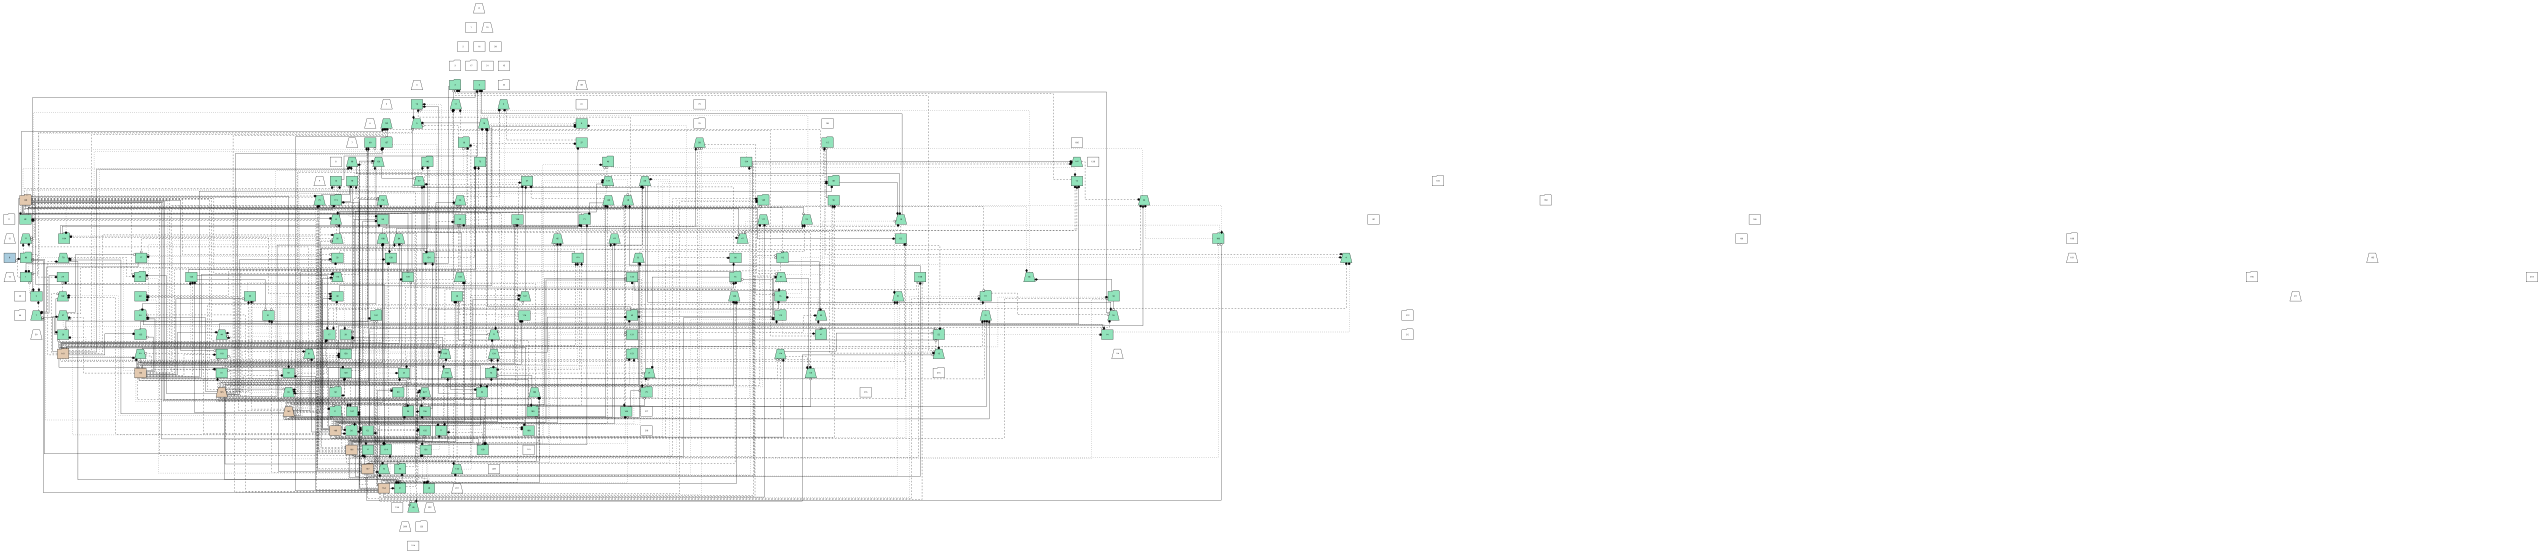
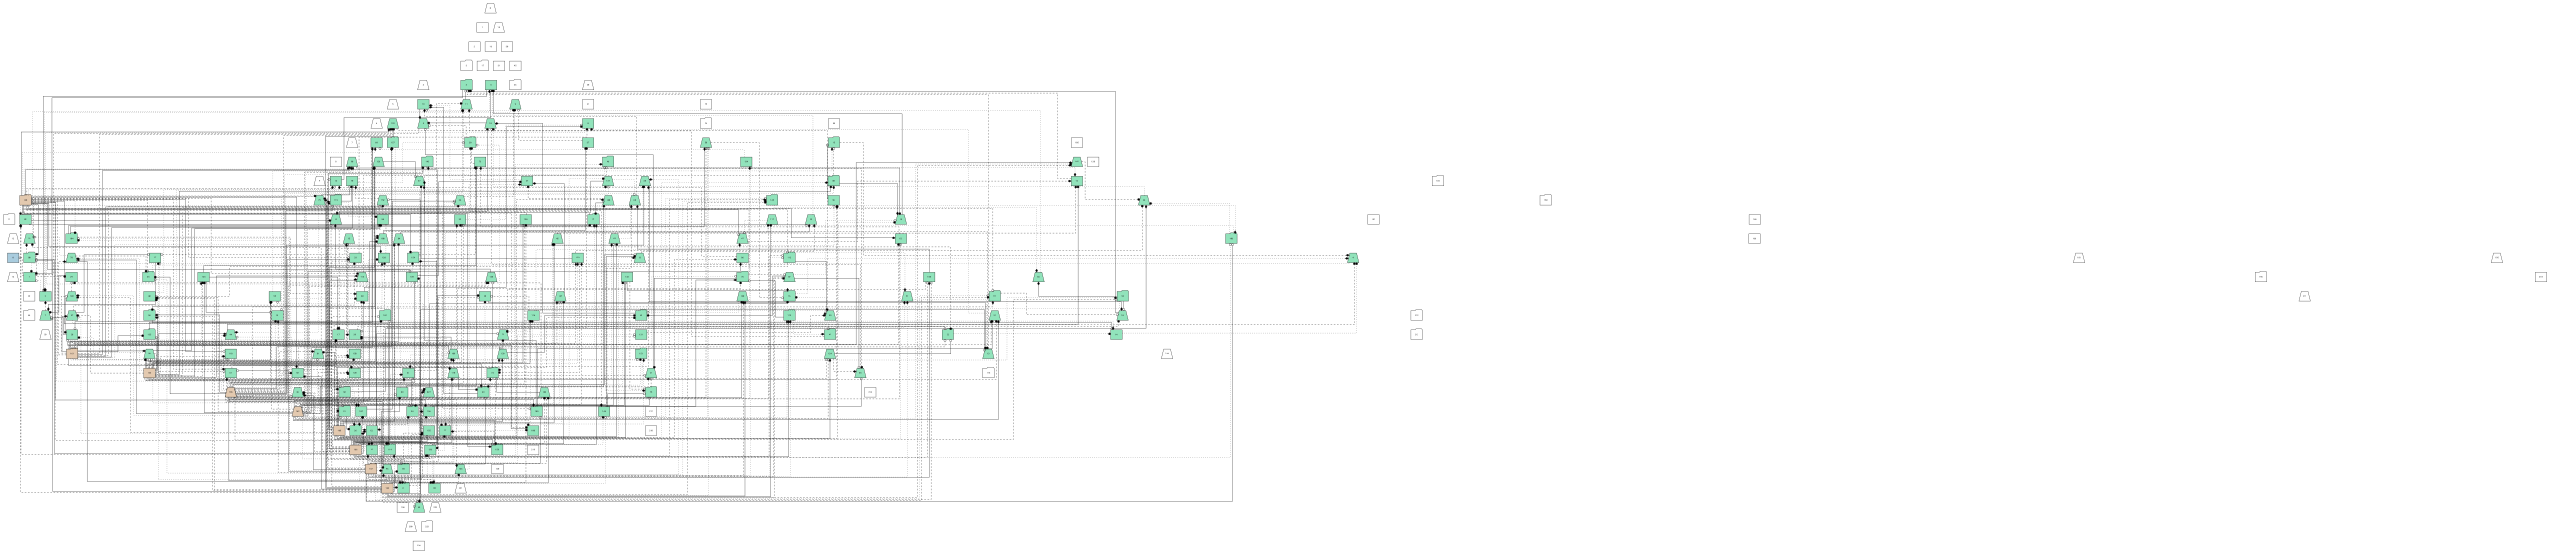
(2072, 239) -> none
